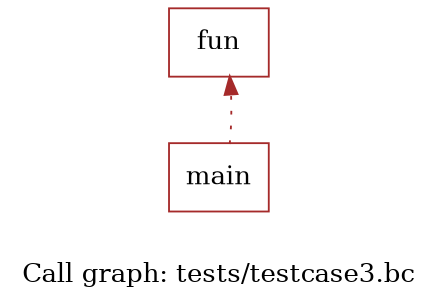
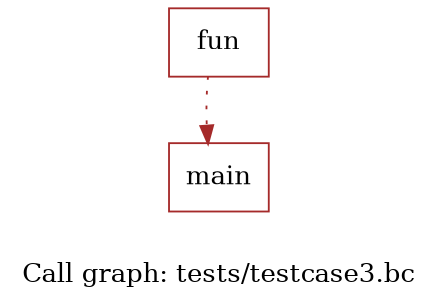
(231, 119) -> (207, 101)
